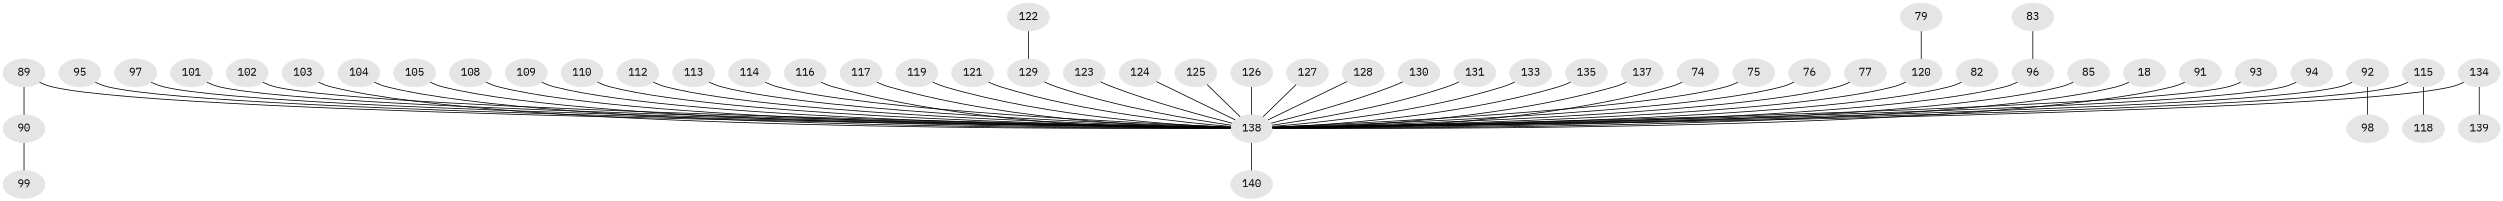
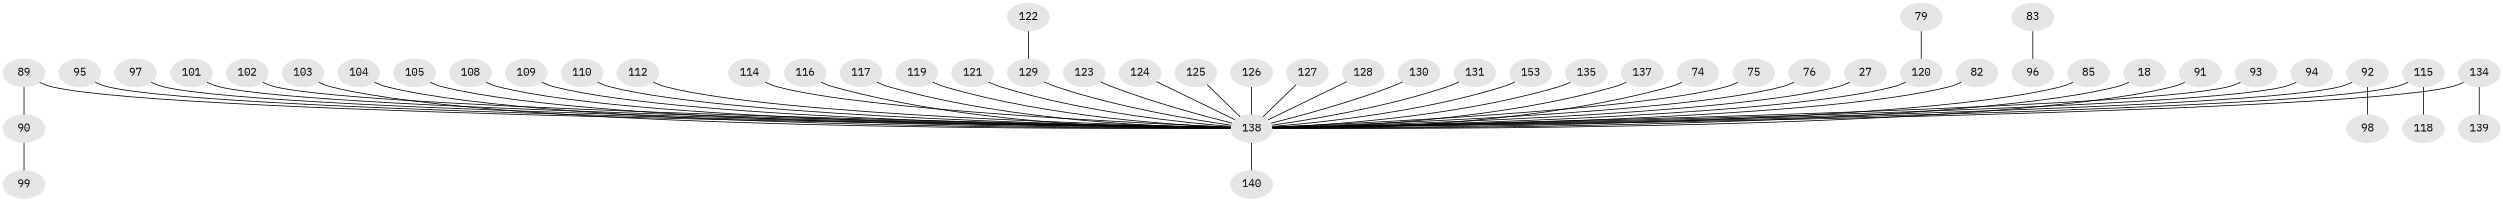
(694, 73) -> none
(1531, 73) -> (1531, 73)
(1865, 73) -> (1865, 73)
(1646, 120) -> none
